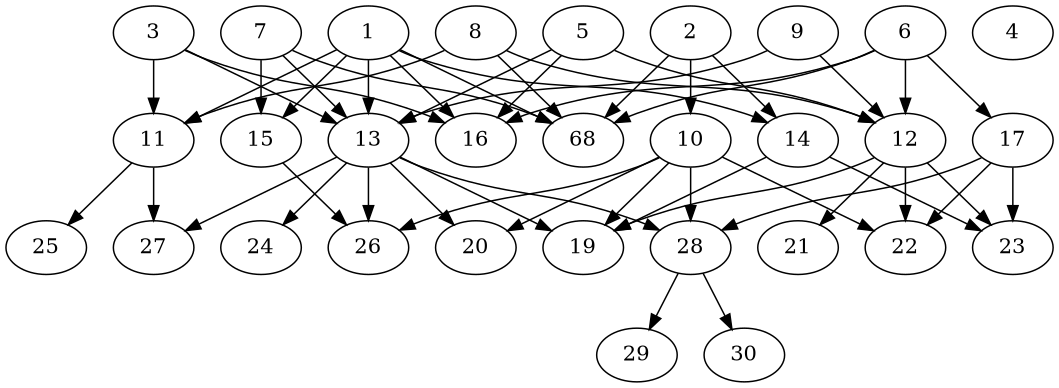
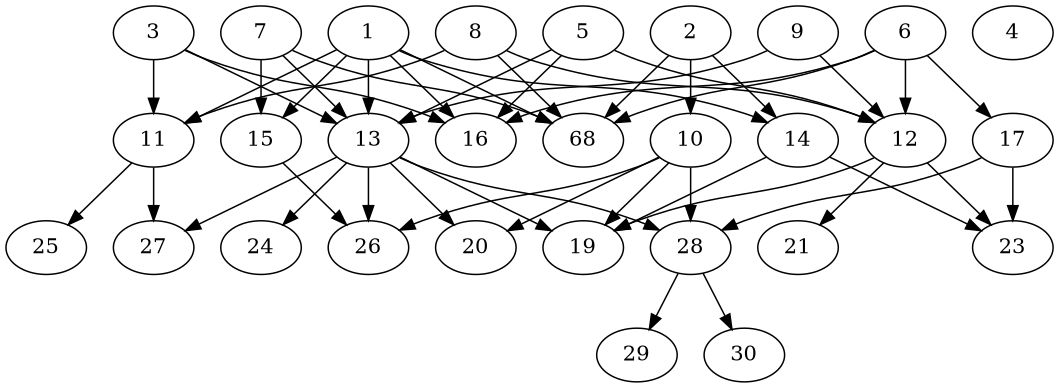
(905, 248) -> none
